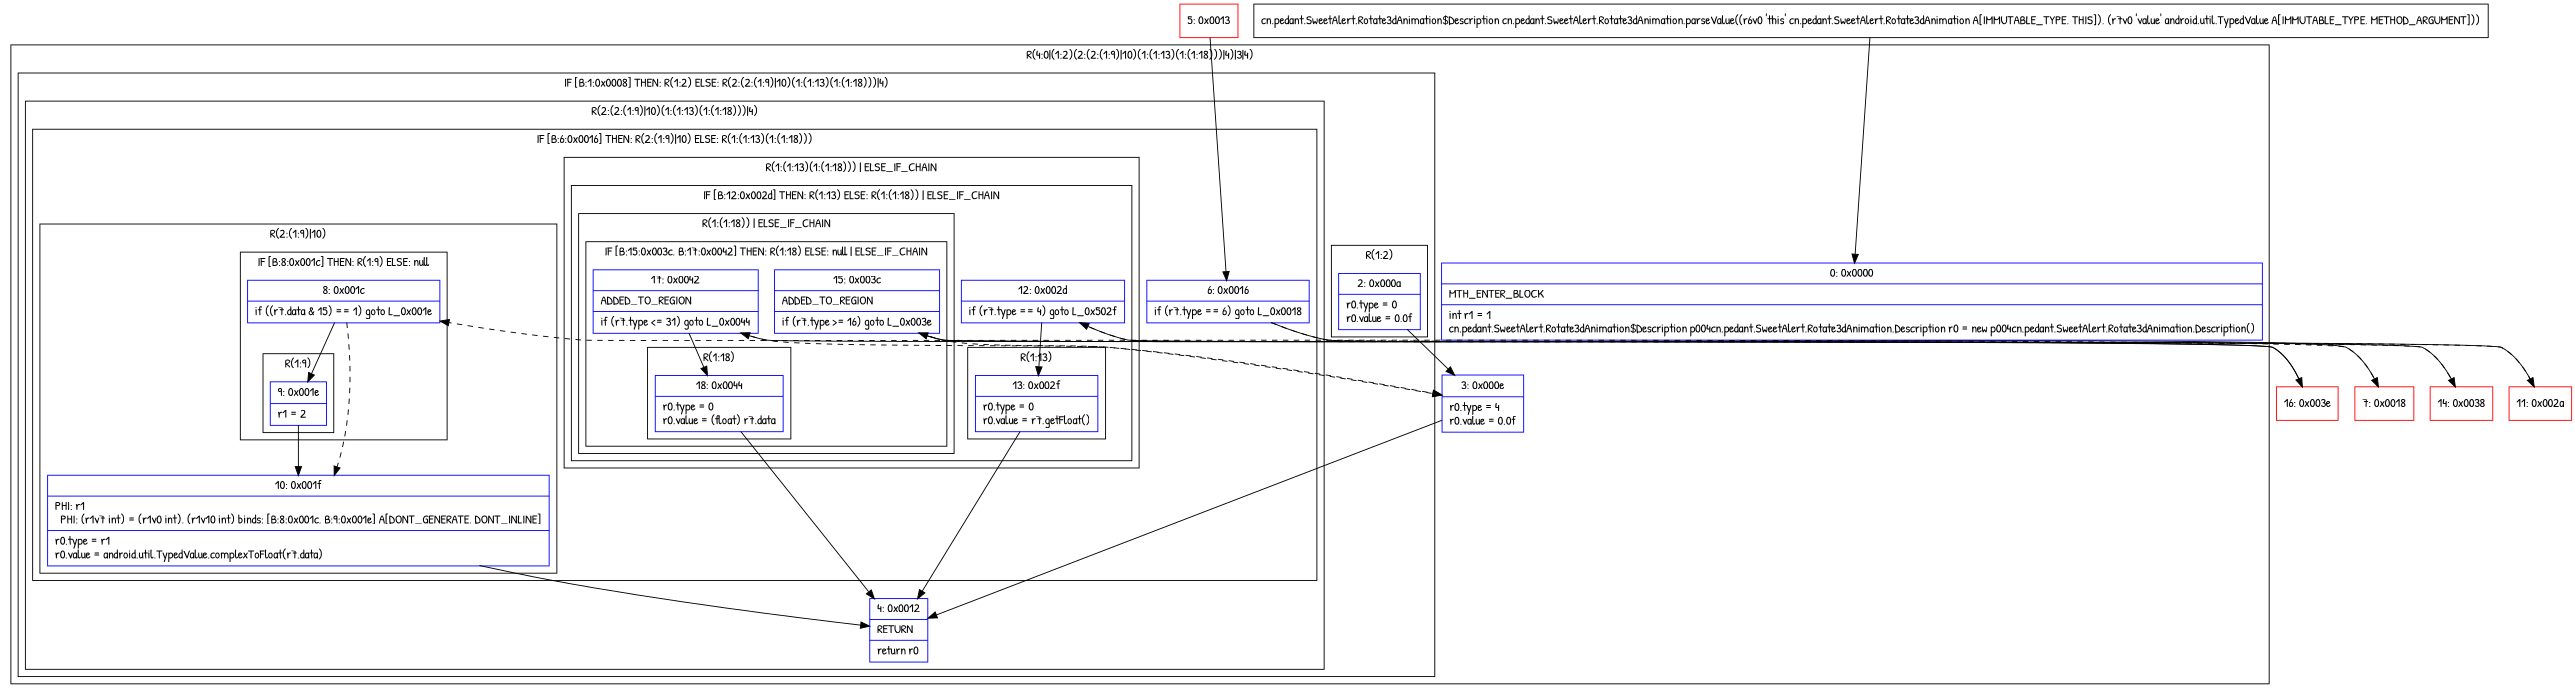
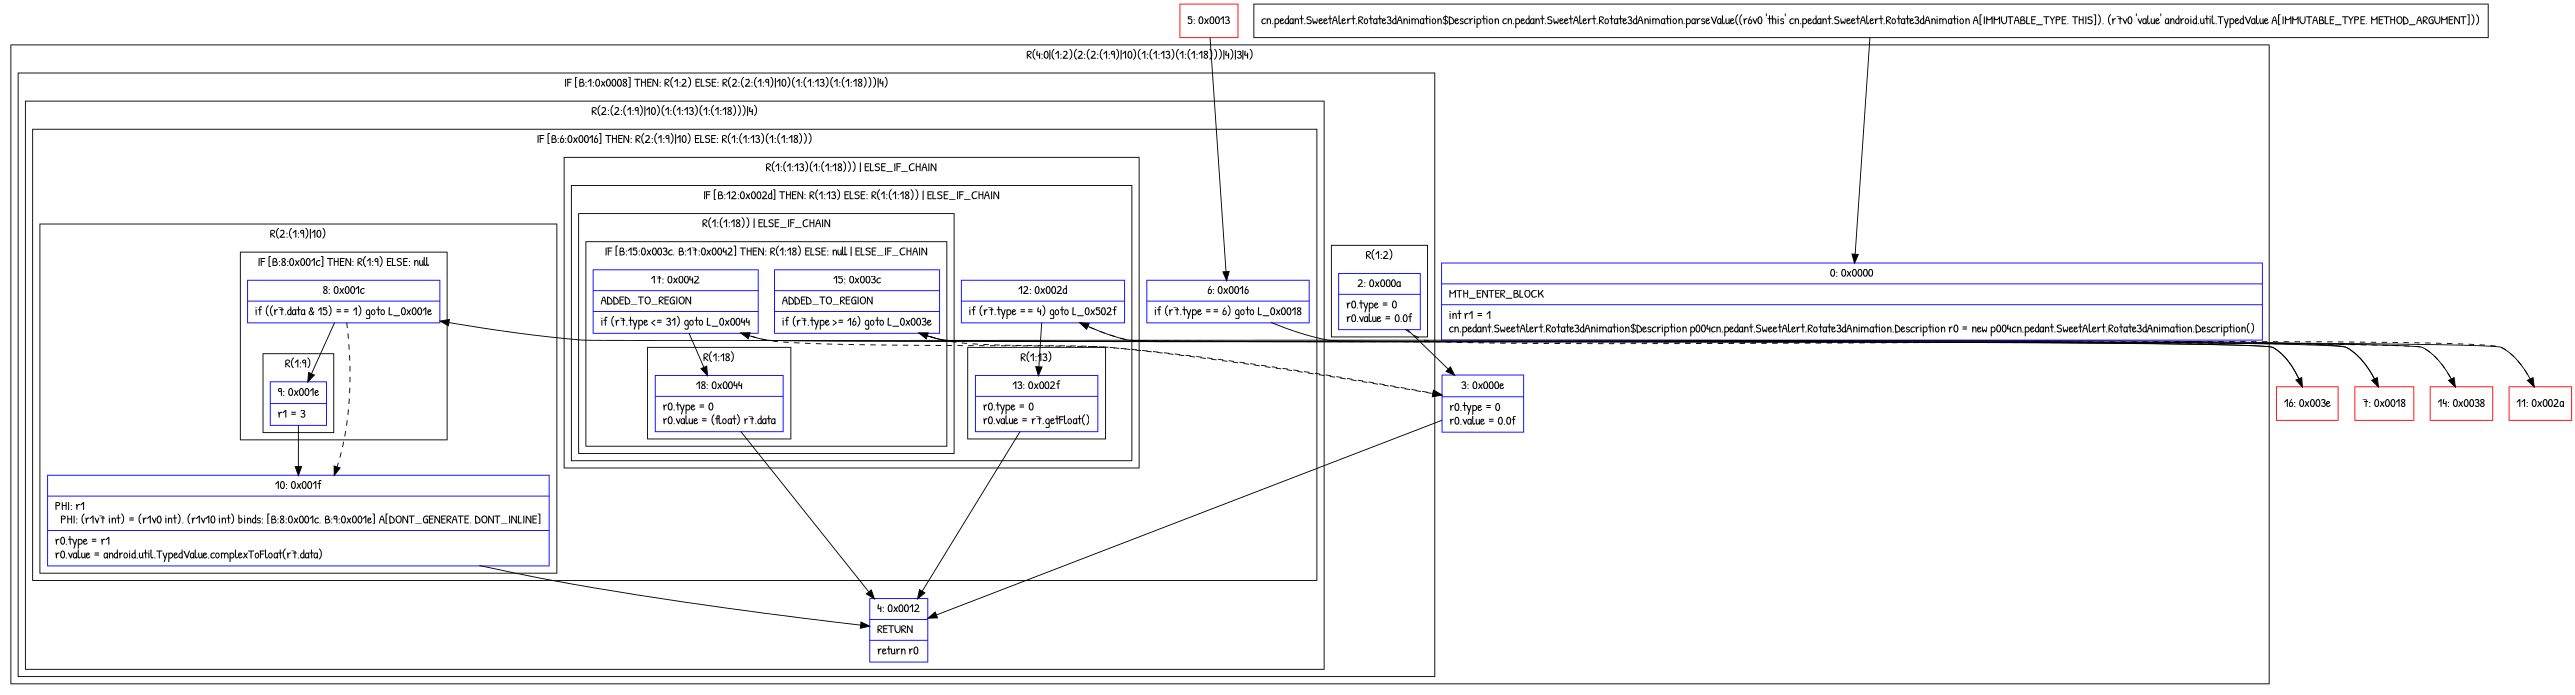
(1423, 340) -> (1423, 340)
(1906, 342) -> (1973, 342)
(1475, 407) -> (1475, 407)
(292, 414) -> (292, 414)
